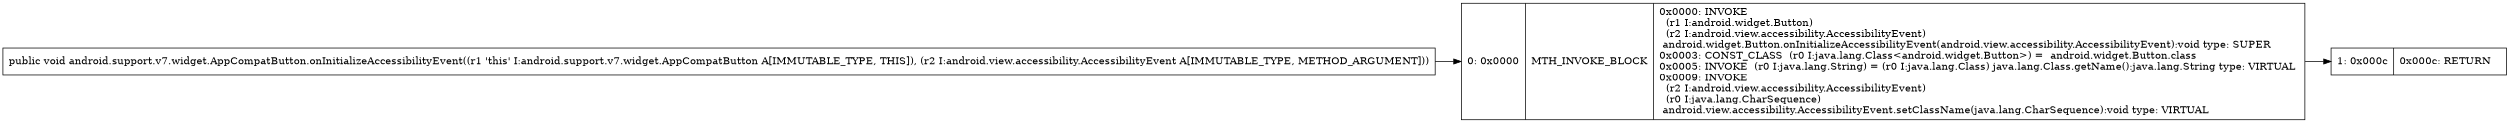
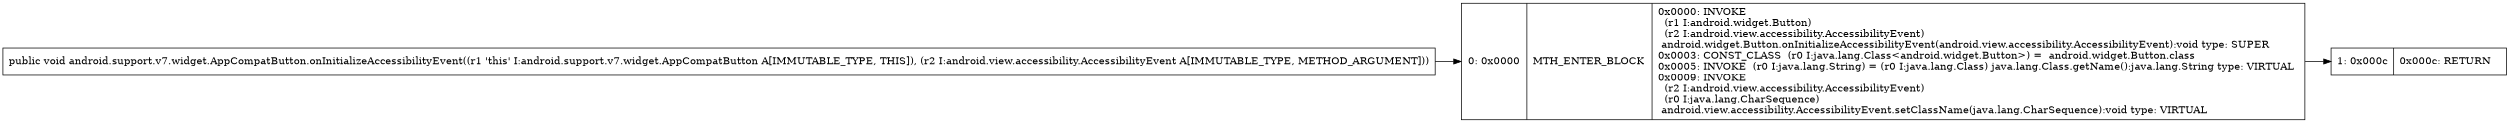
(1589, 61) -> (1589, 61)
